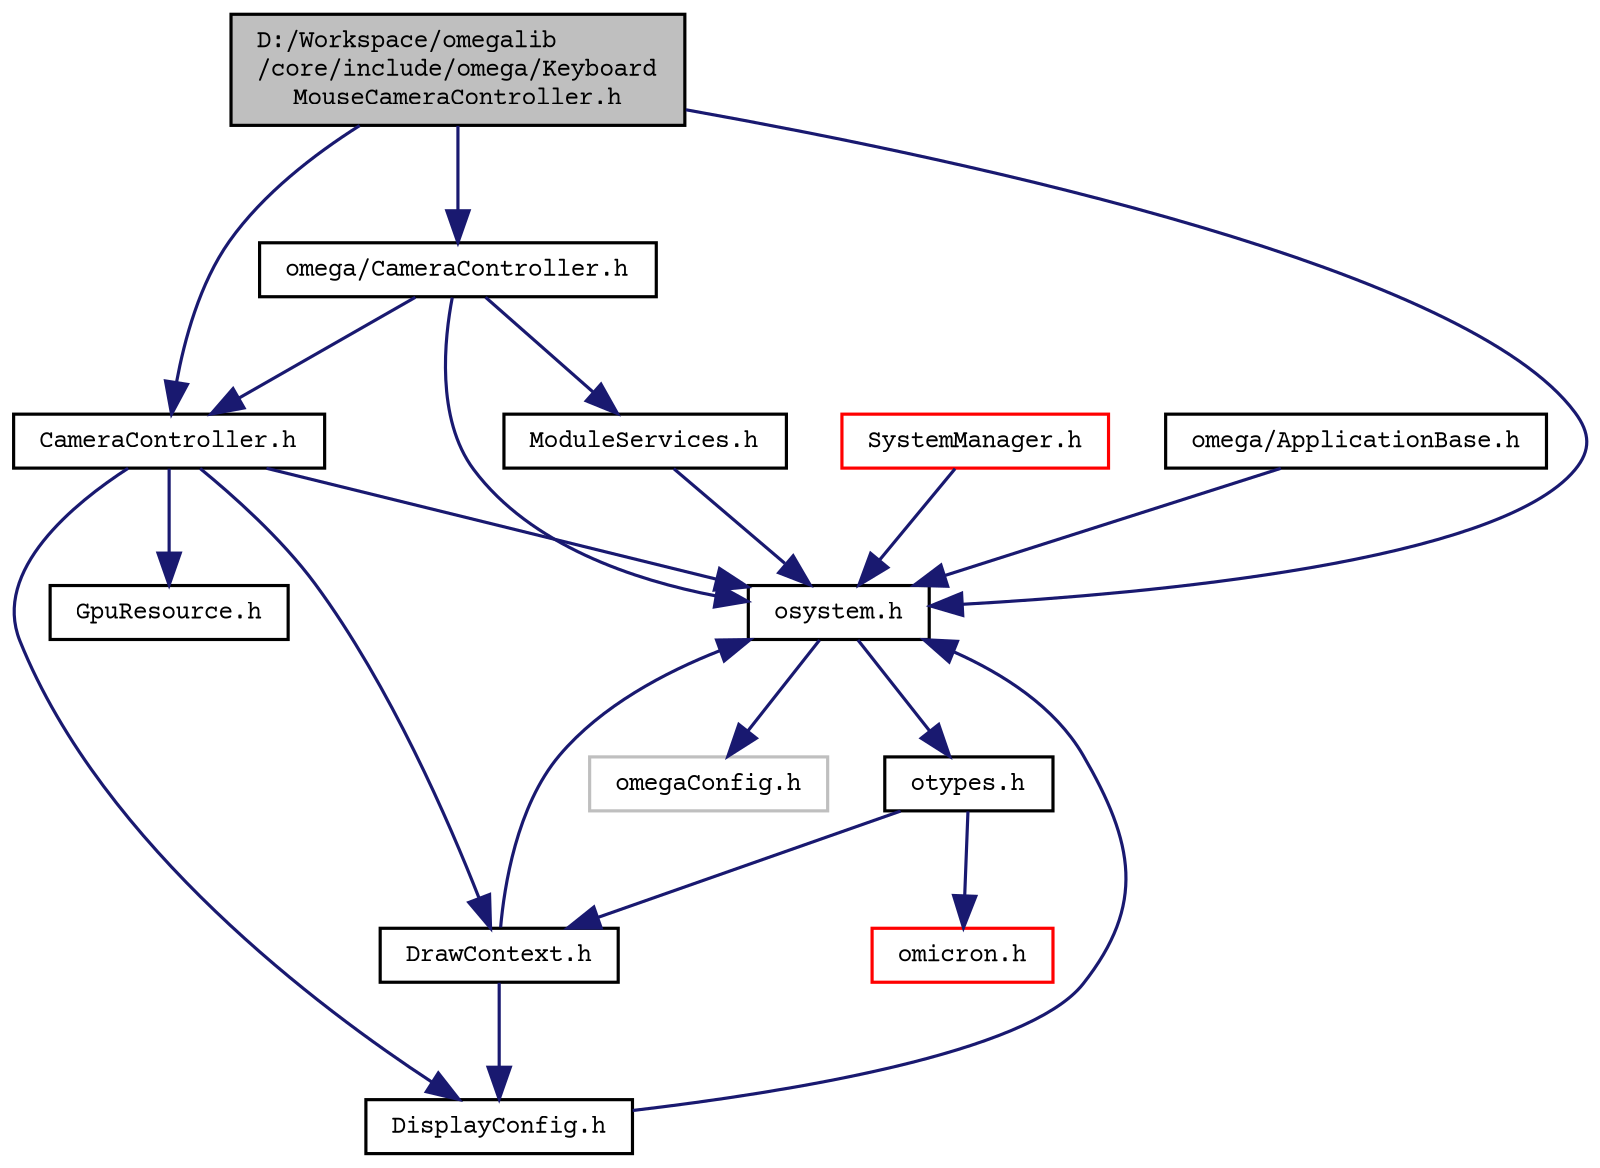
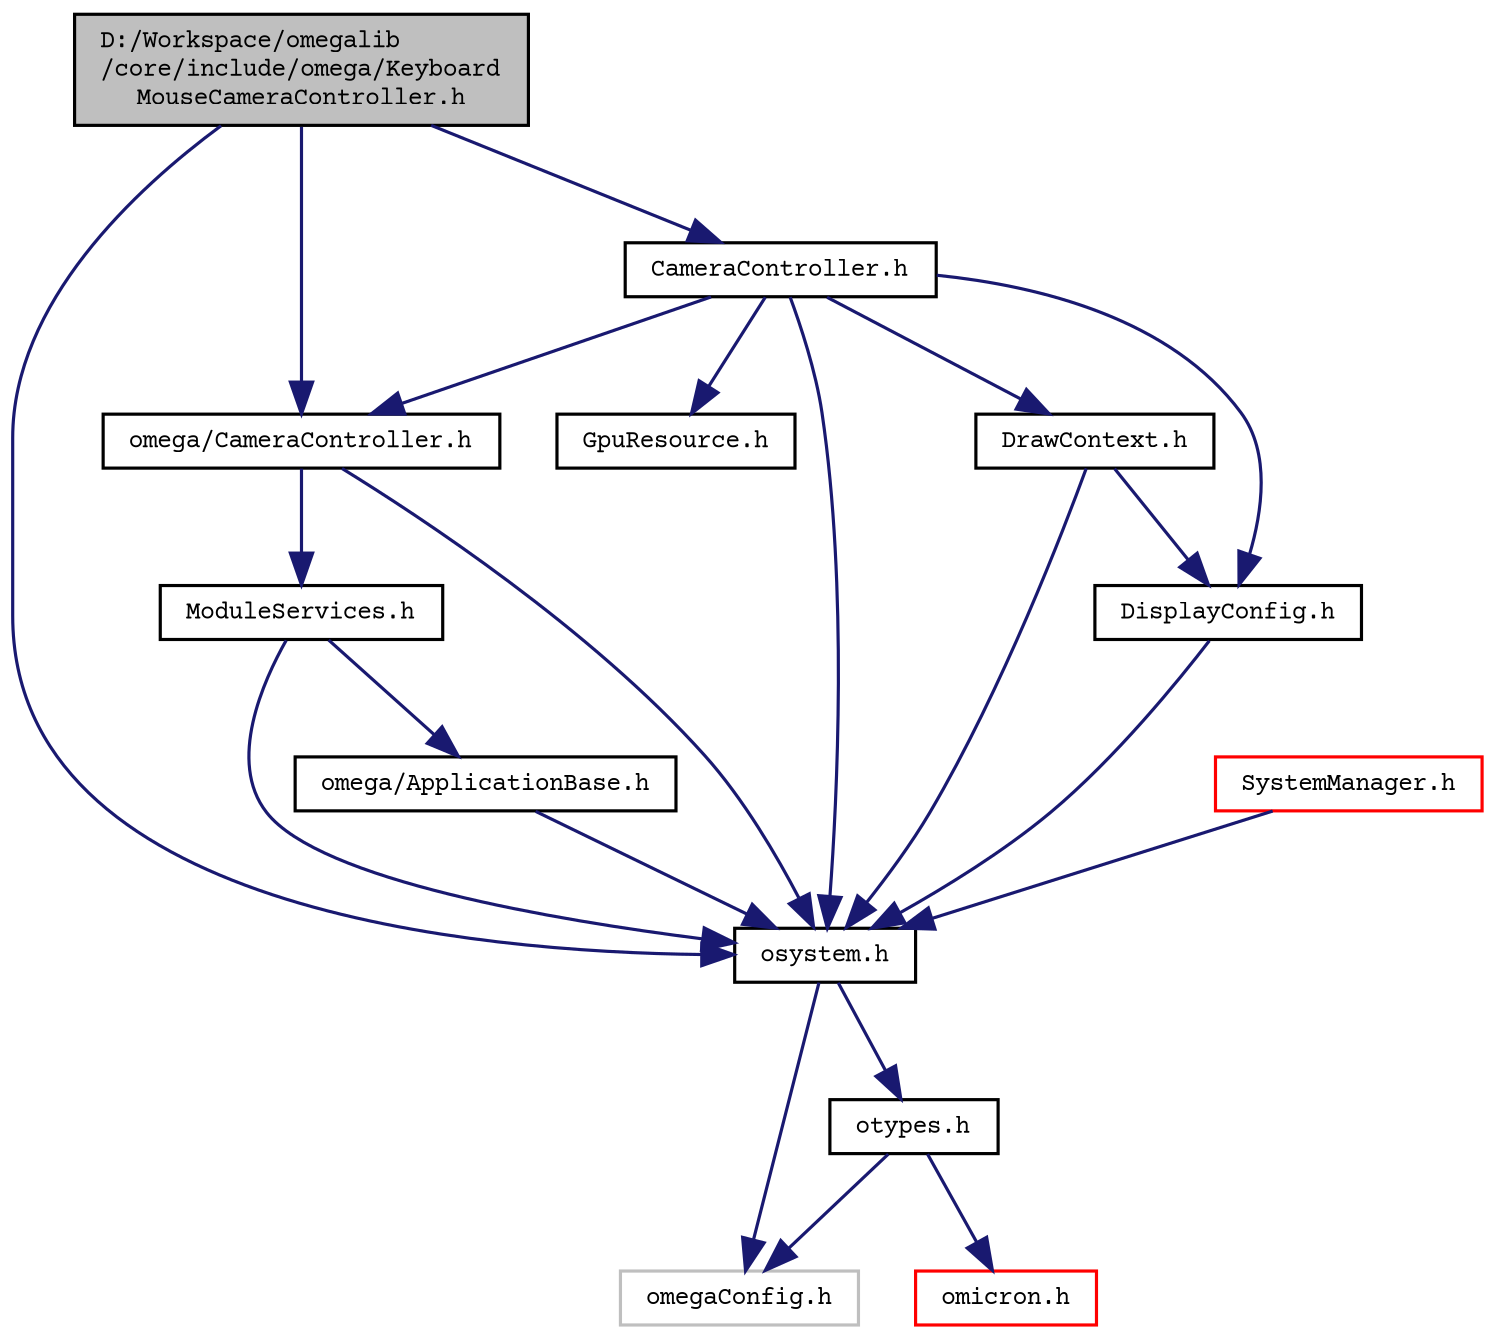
(327, 348) -> (557, 350)
none -> (382, 687)
(749, 864) -> (839, 1201)
